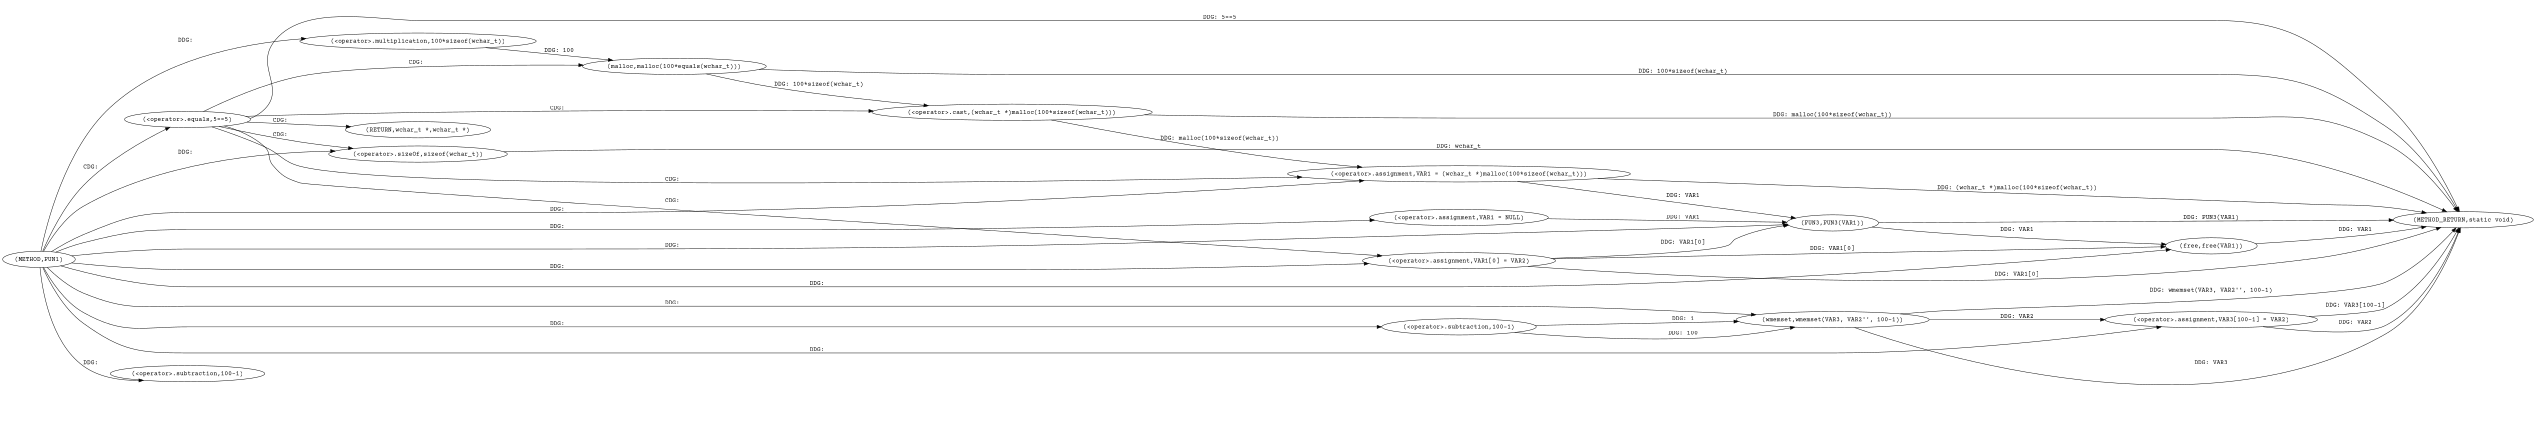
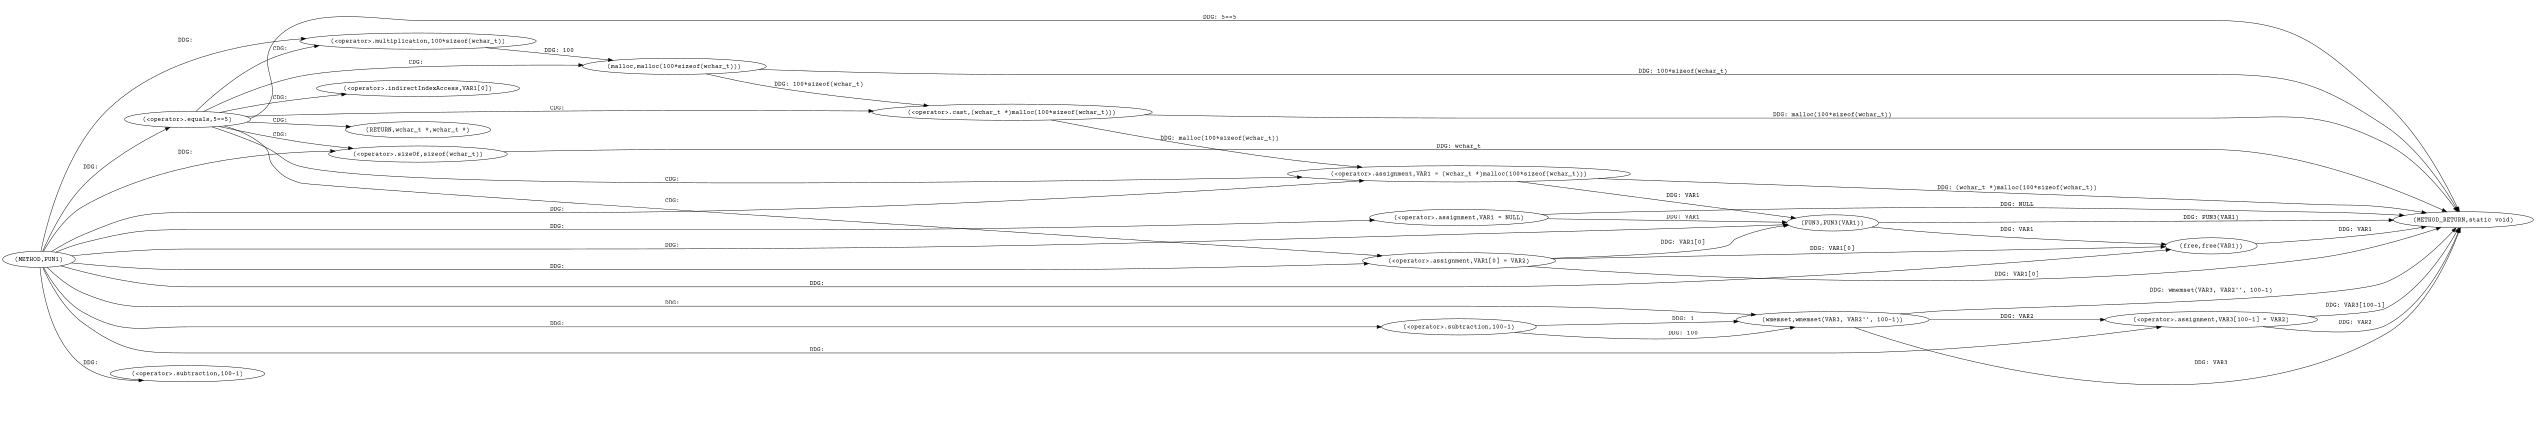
(674, 66) -> (674, 66)
none -> (250, 69)
none -> (418, 88)
(93, 167) -> (93, 167)
none -> (1971, 207)
